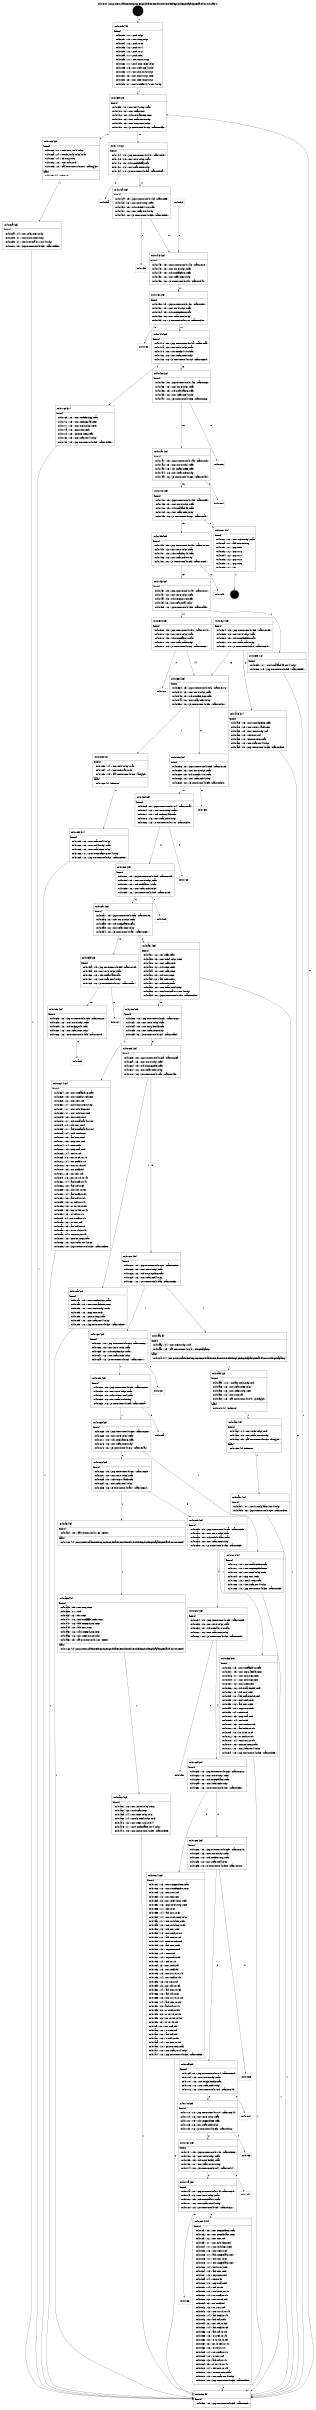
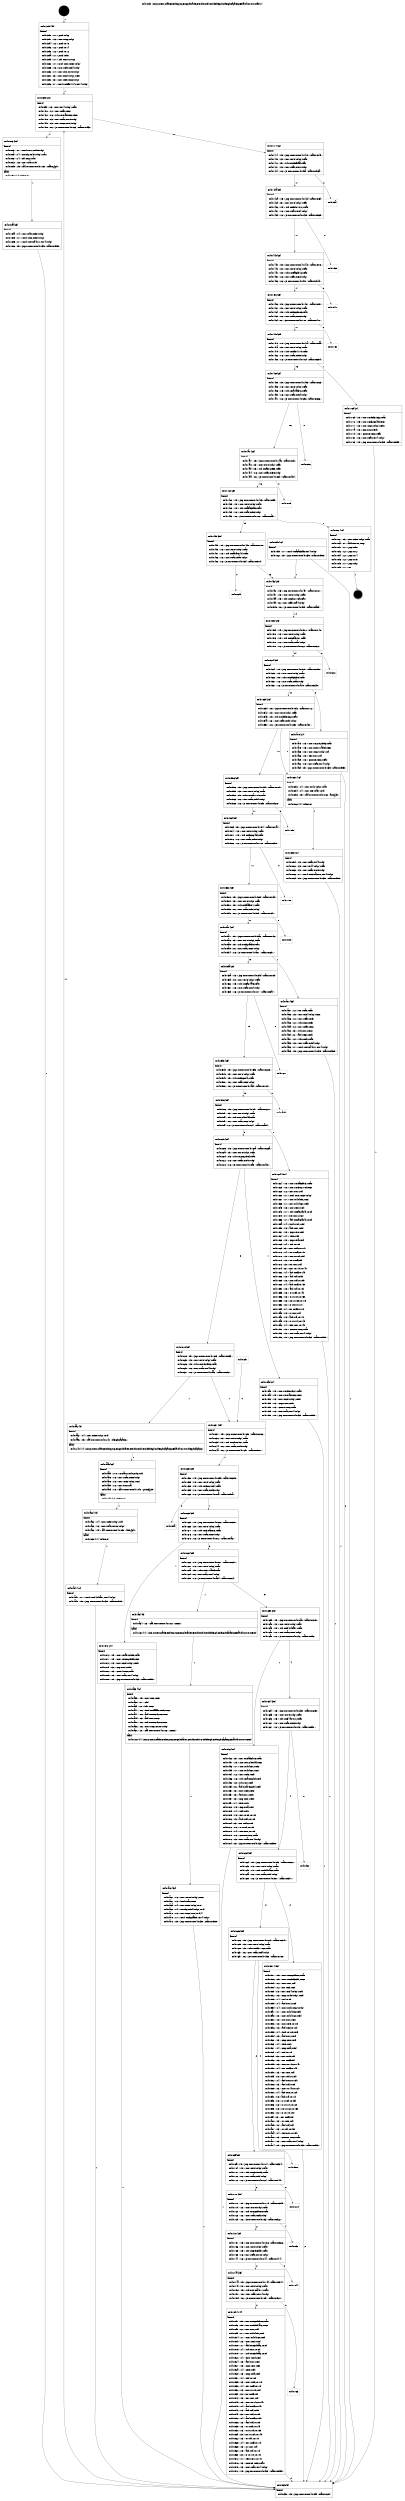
(179, 229) -> (326, 293)
(261, 613) -> (296, 568)
(190, 662) -> (293, 653)
(159, 1002) -> (243, 1093)
(153, 1374) -> (240, 1392)
